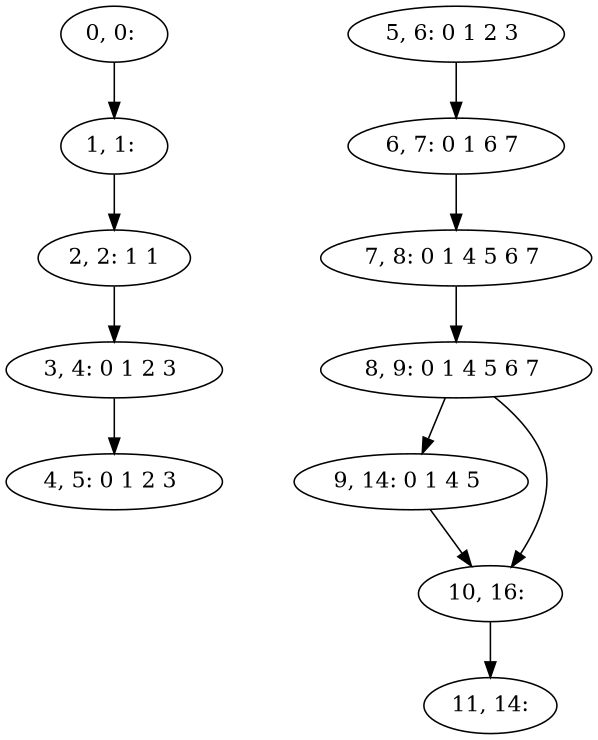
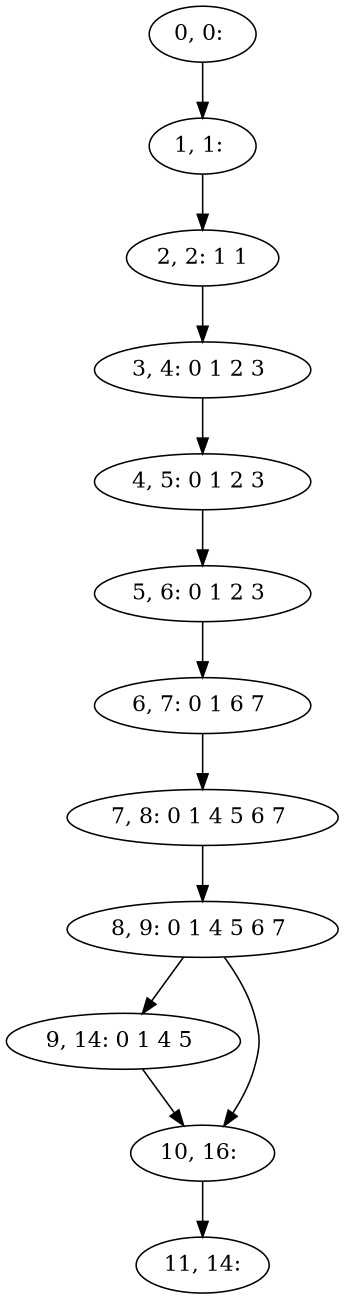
none -> (203, 530)
